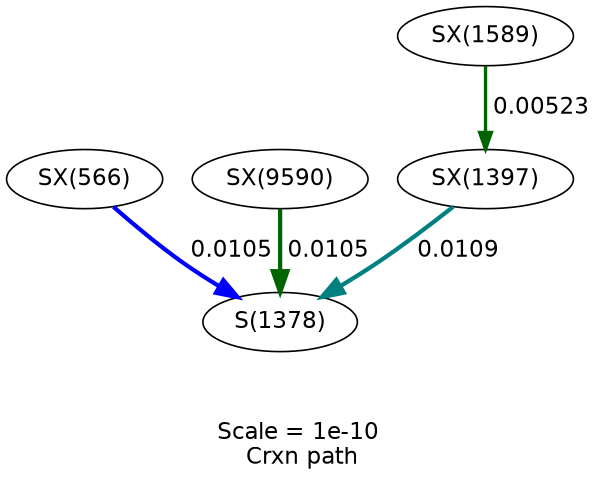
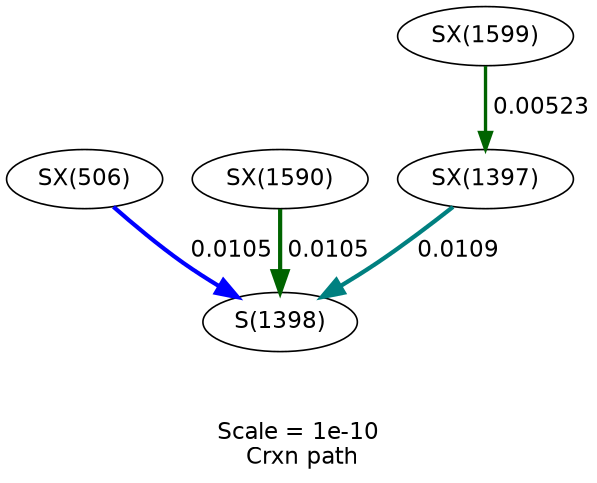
(486, 36) -> (486, 36)
(85, 179) -> (85, 179)
(280, 179) -> (280, 179)
(280, 322) -> (280, 322)
